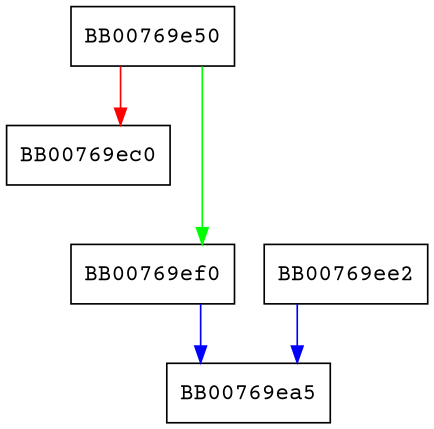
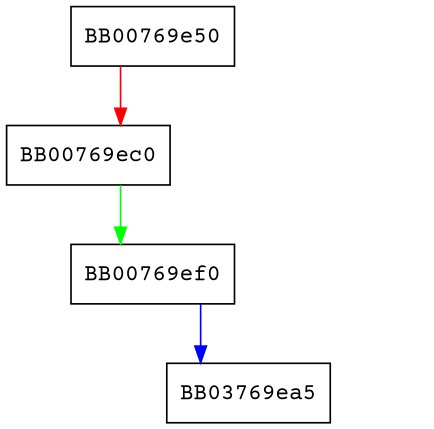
(202, 147) -> (121, 206)
(346, 274) -> none
(249, 393) -> (249, 393)
